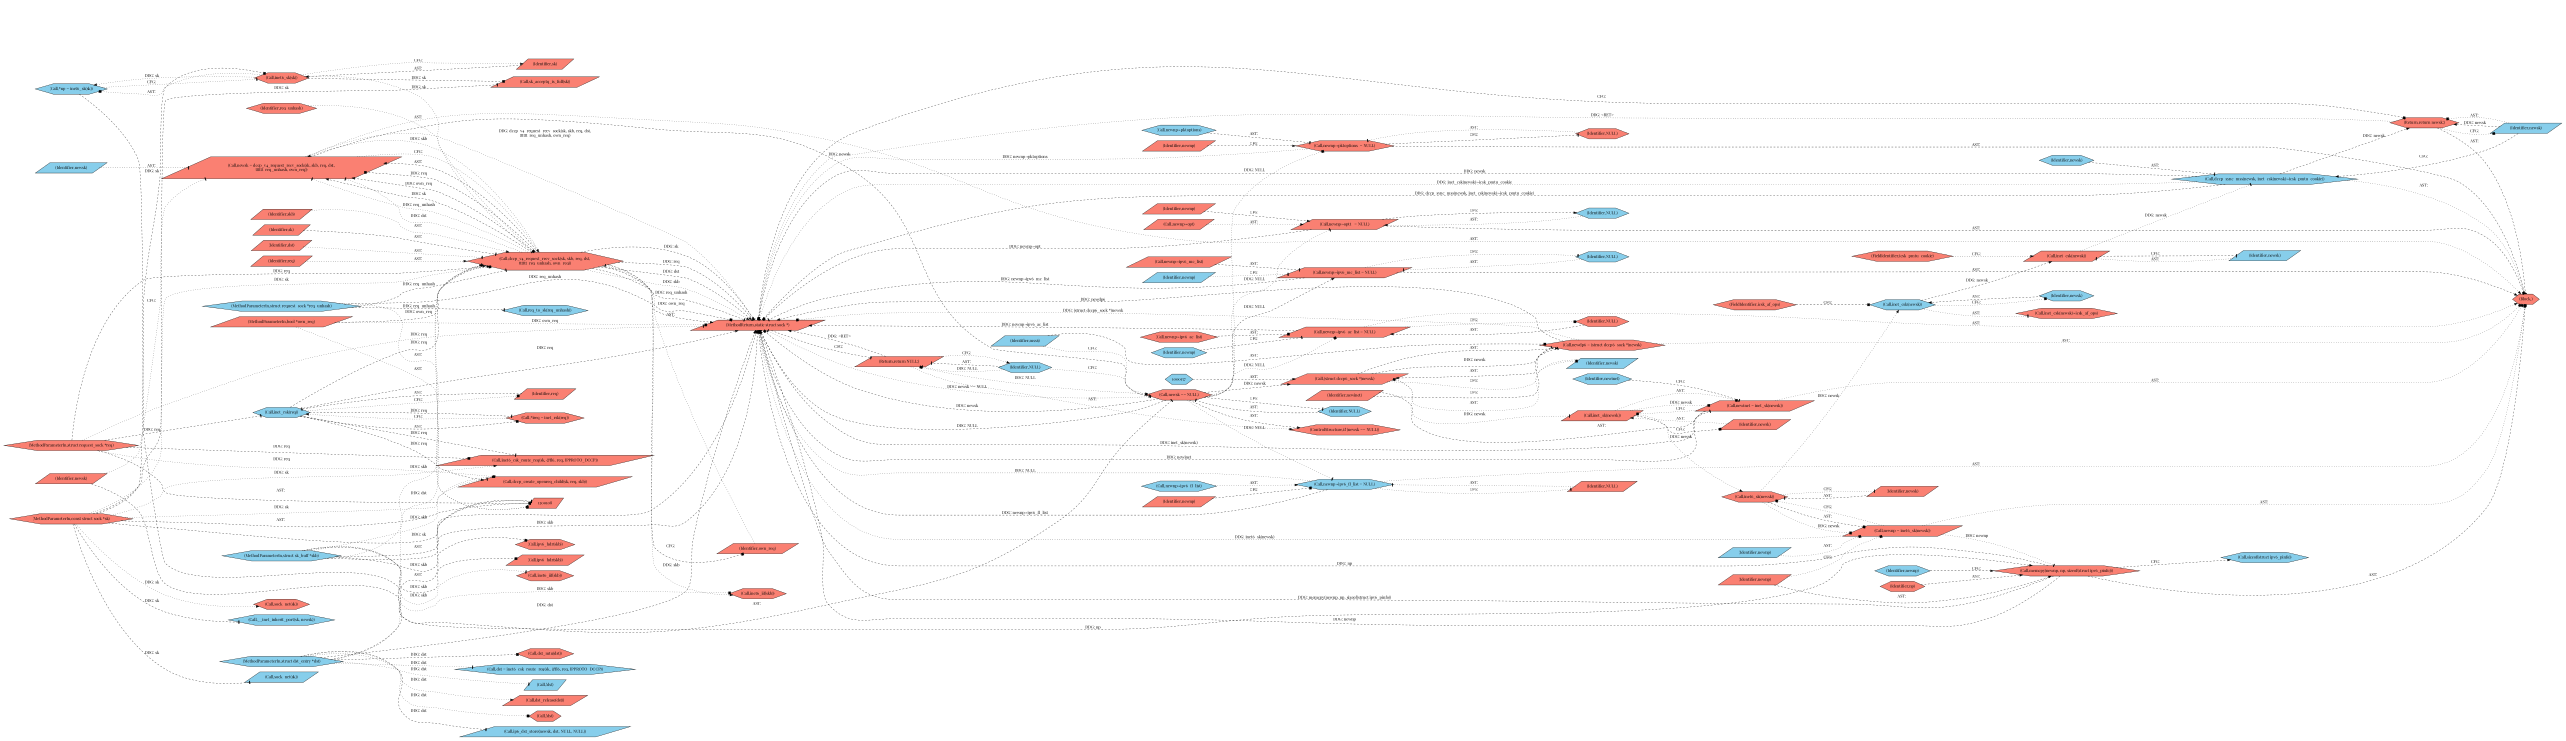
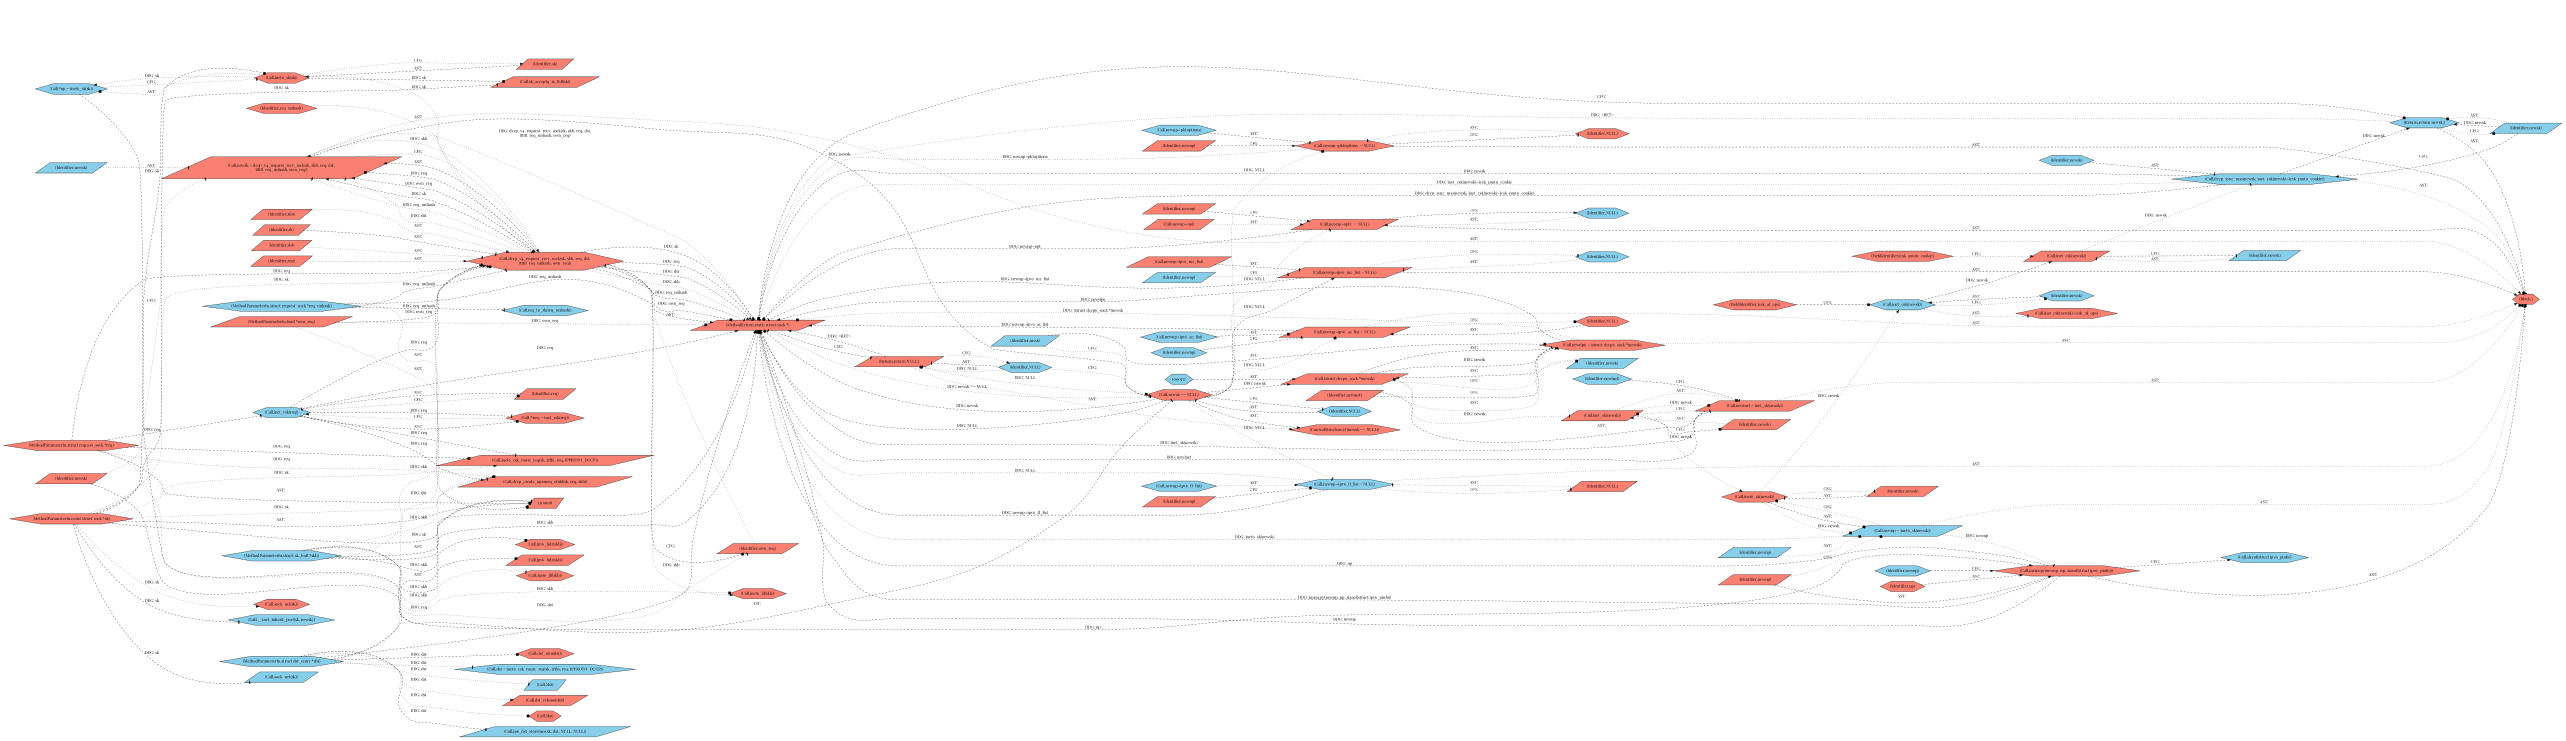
(2424, 123) -> (2424, 123)
(1179, 337) -> (1179, 337)
(385, 343) -> (418, 616)
(1902, 531) -> (1902, 531)
